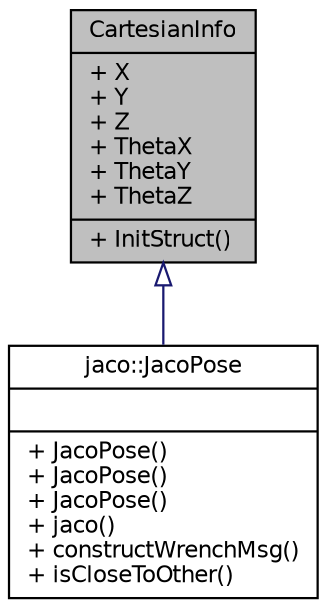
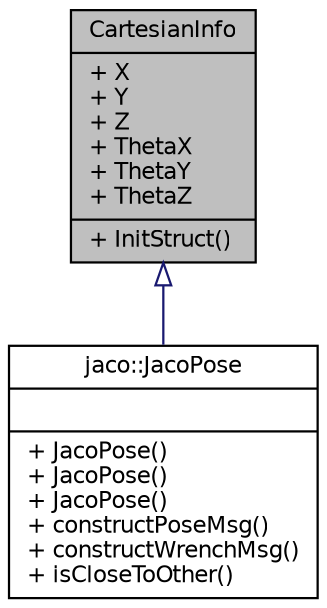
(72, 526) -> (149, 526)
